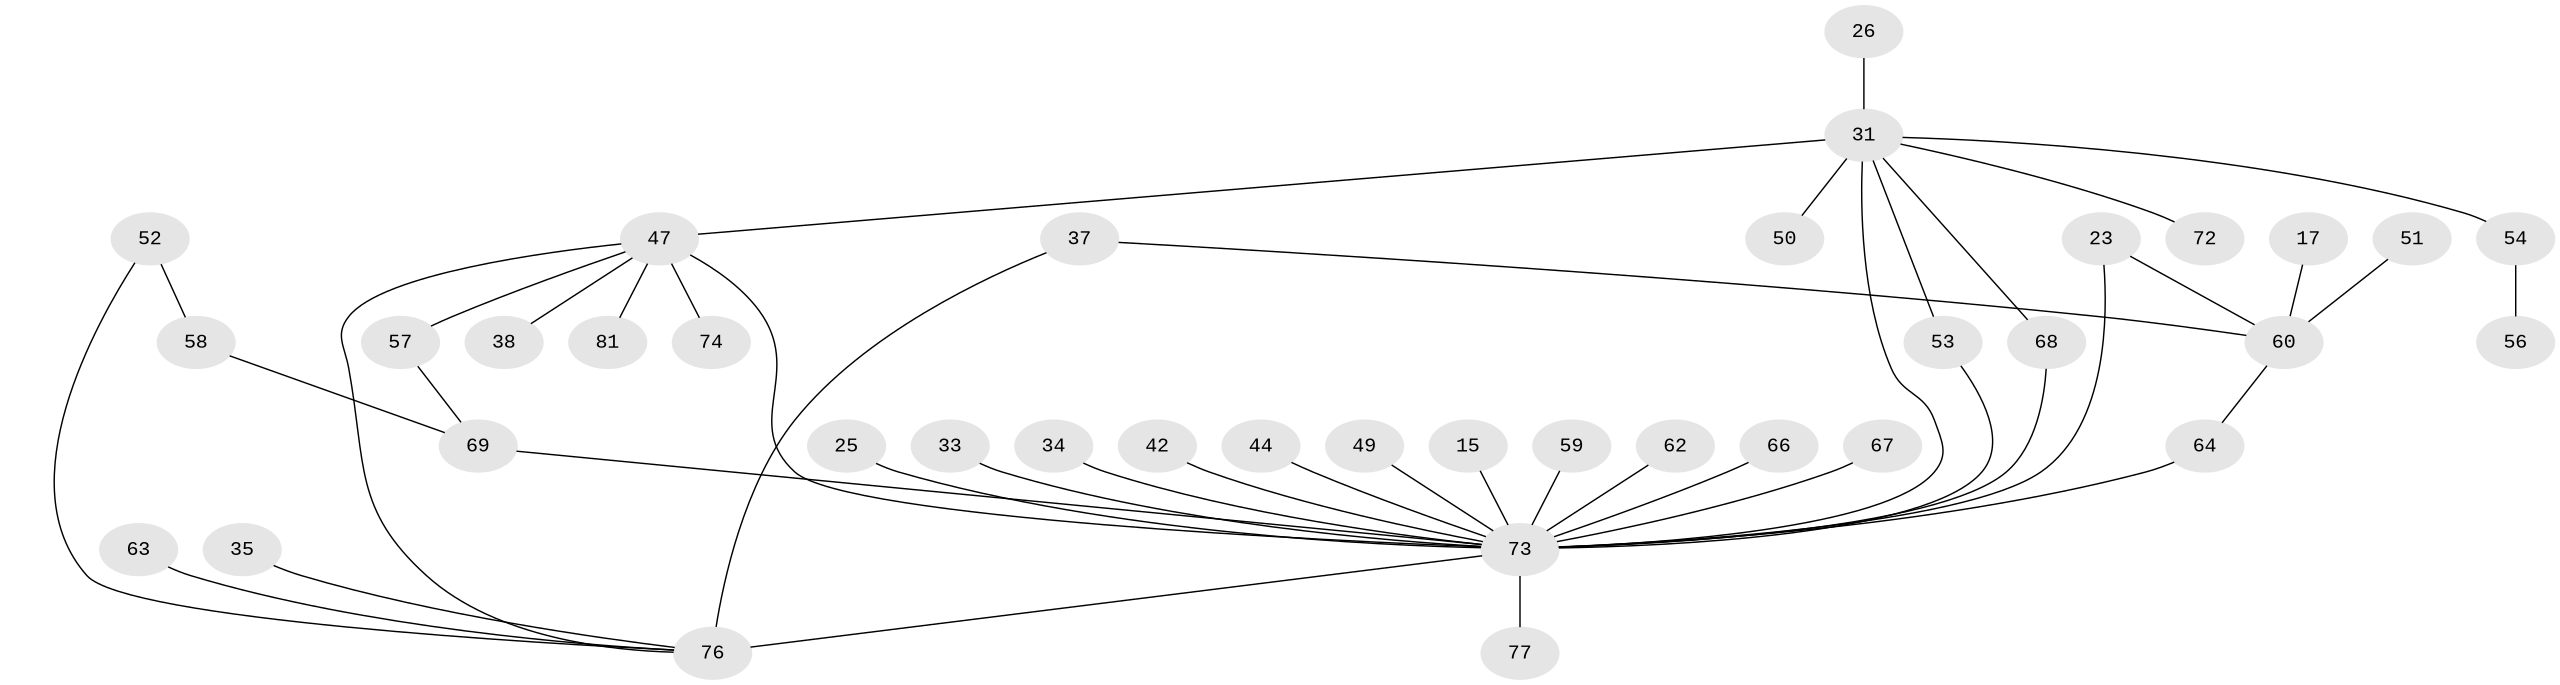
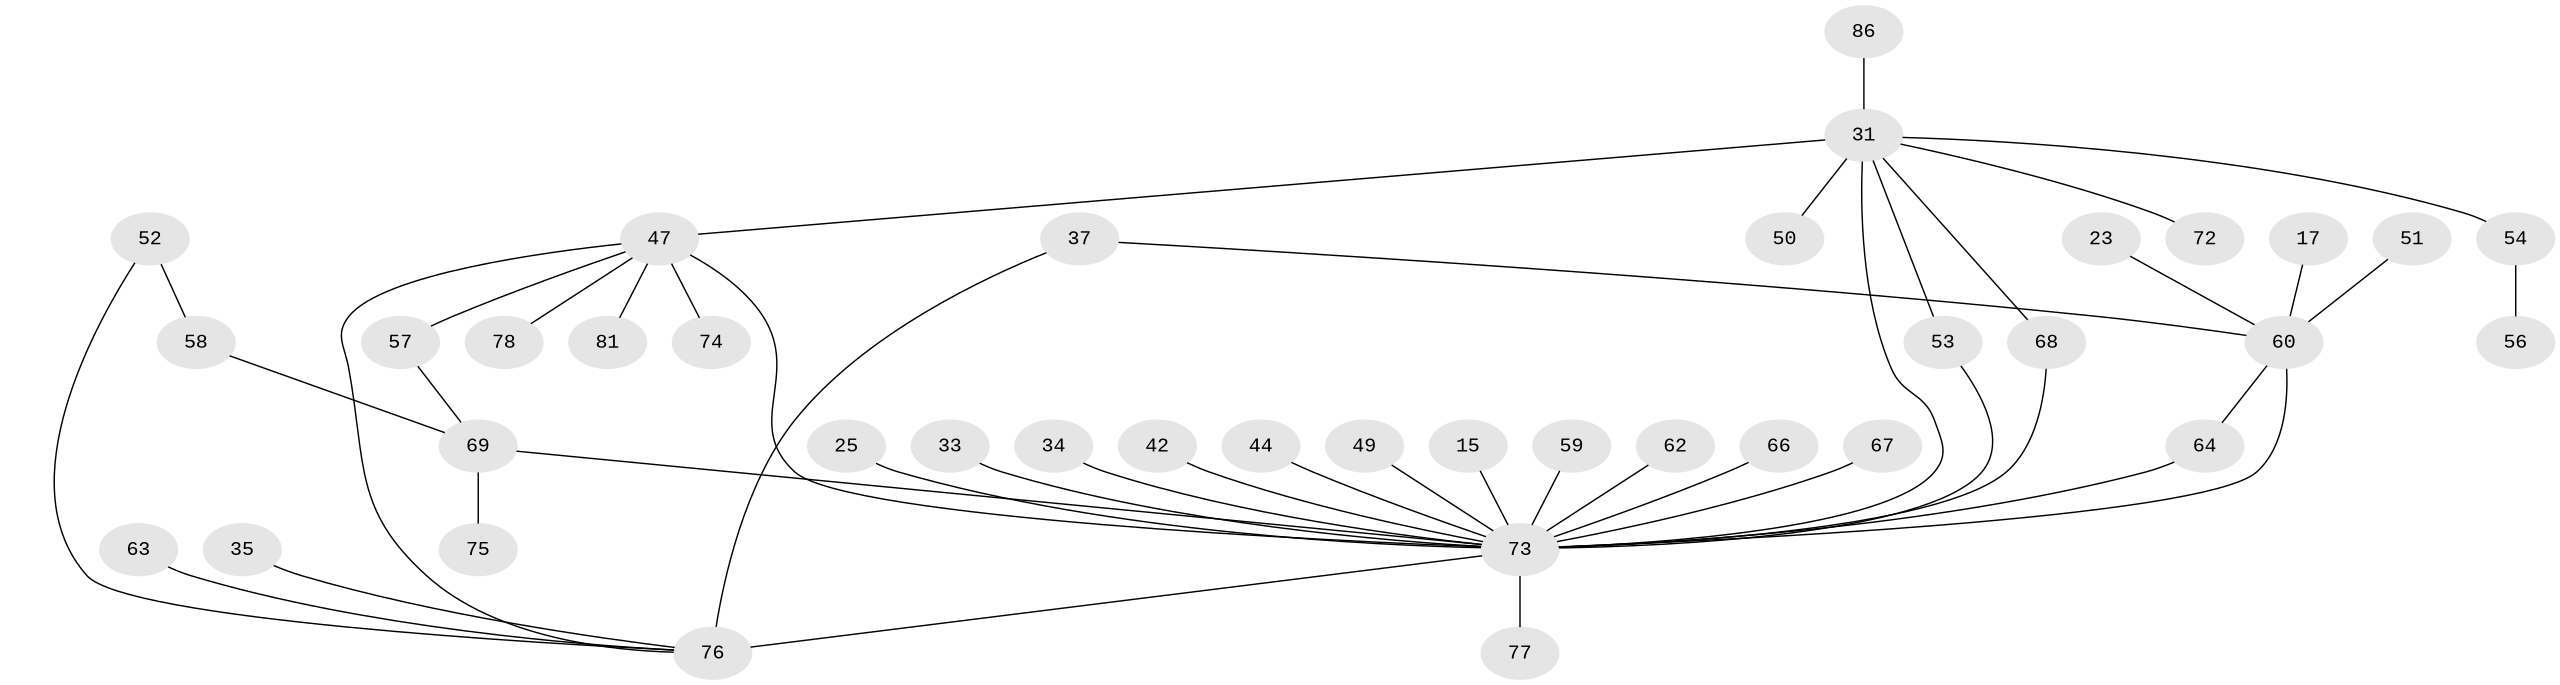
(1864, 32) -> (1864, 32)
(504, 342) -> (504, 342)
(1985, 495) -> (1966, 523)
none -> (478, 550)
